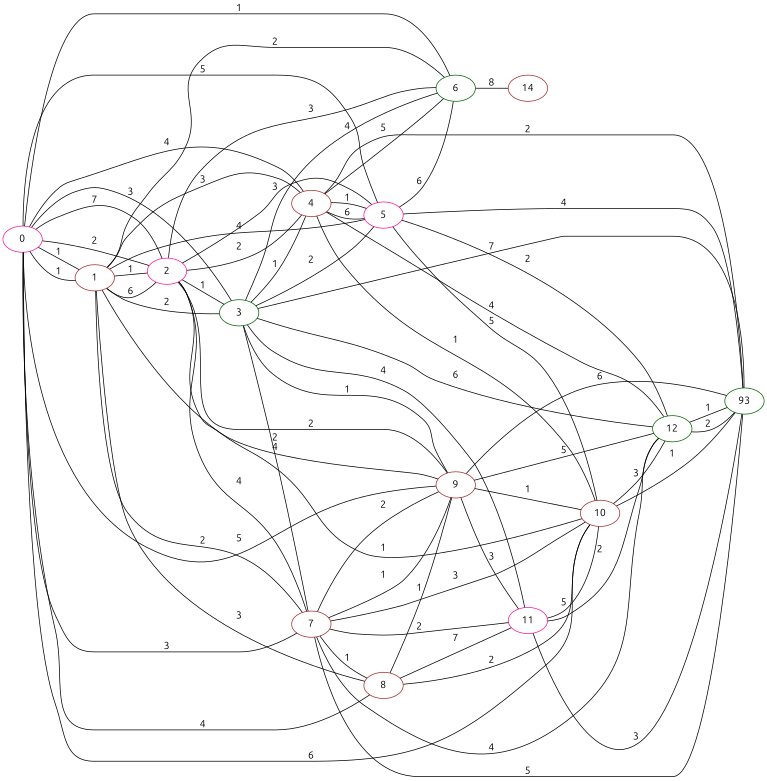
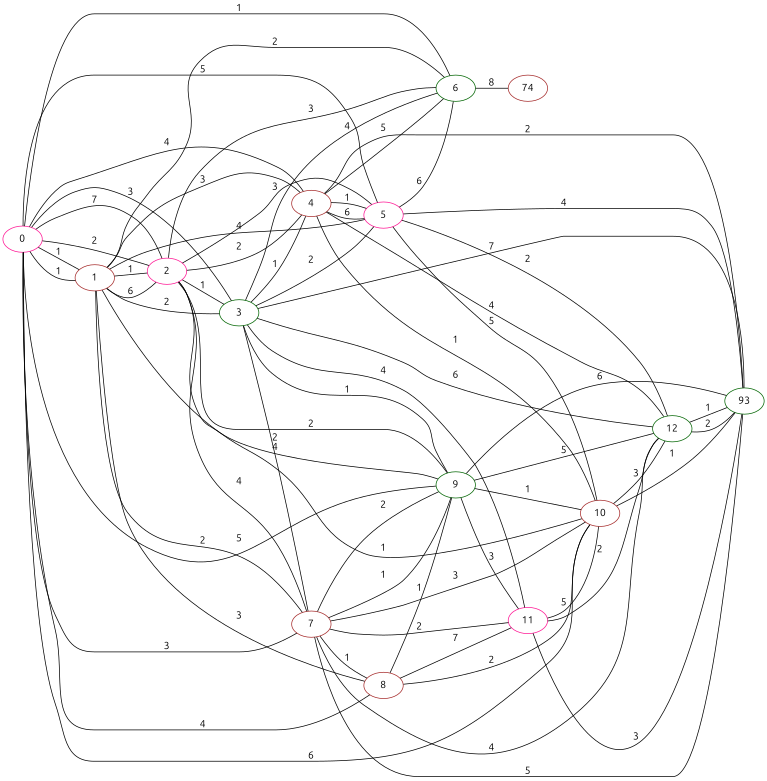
(528, 88) -> (528, 88)
(456, 485) -> (456, 485)
